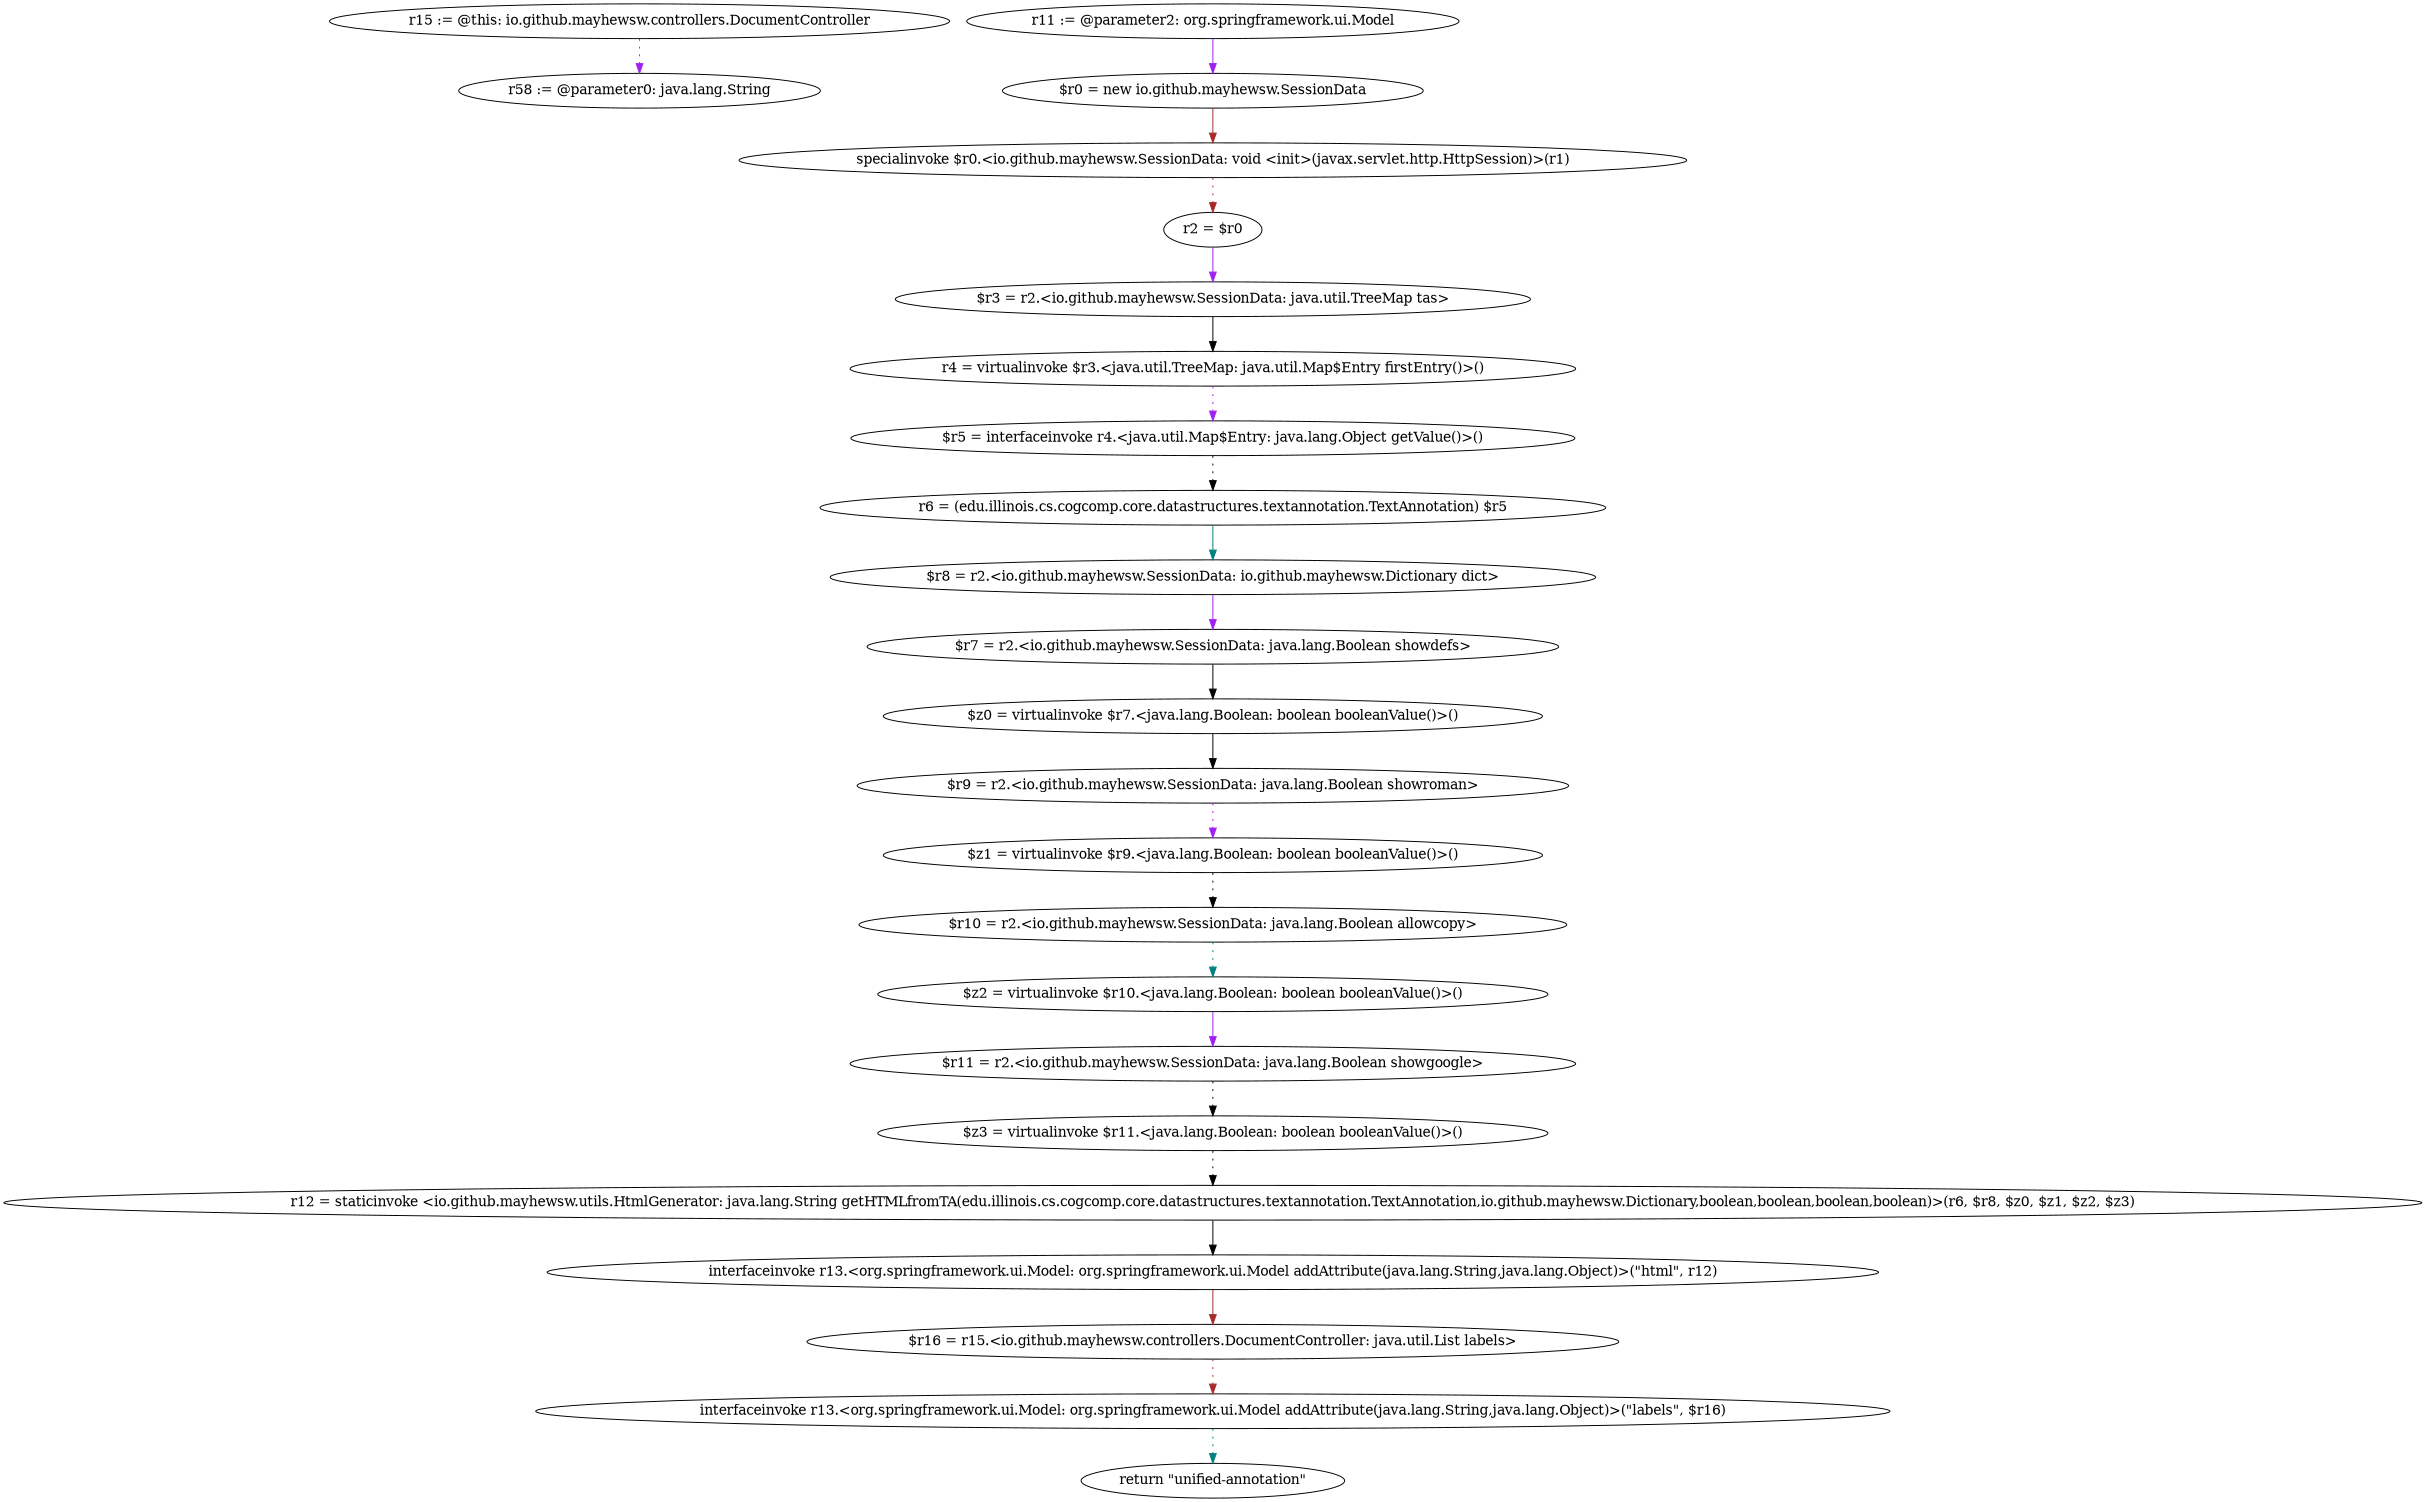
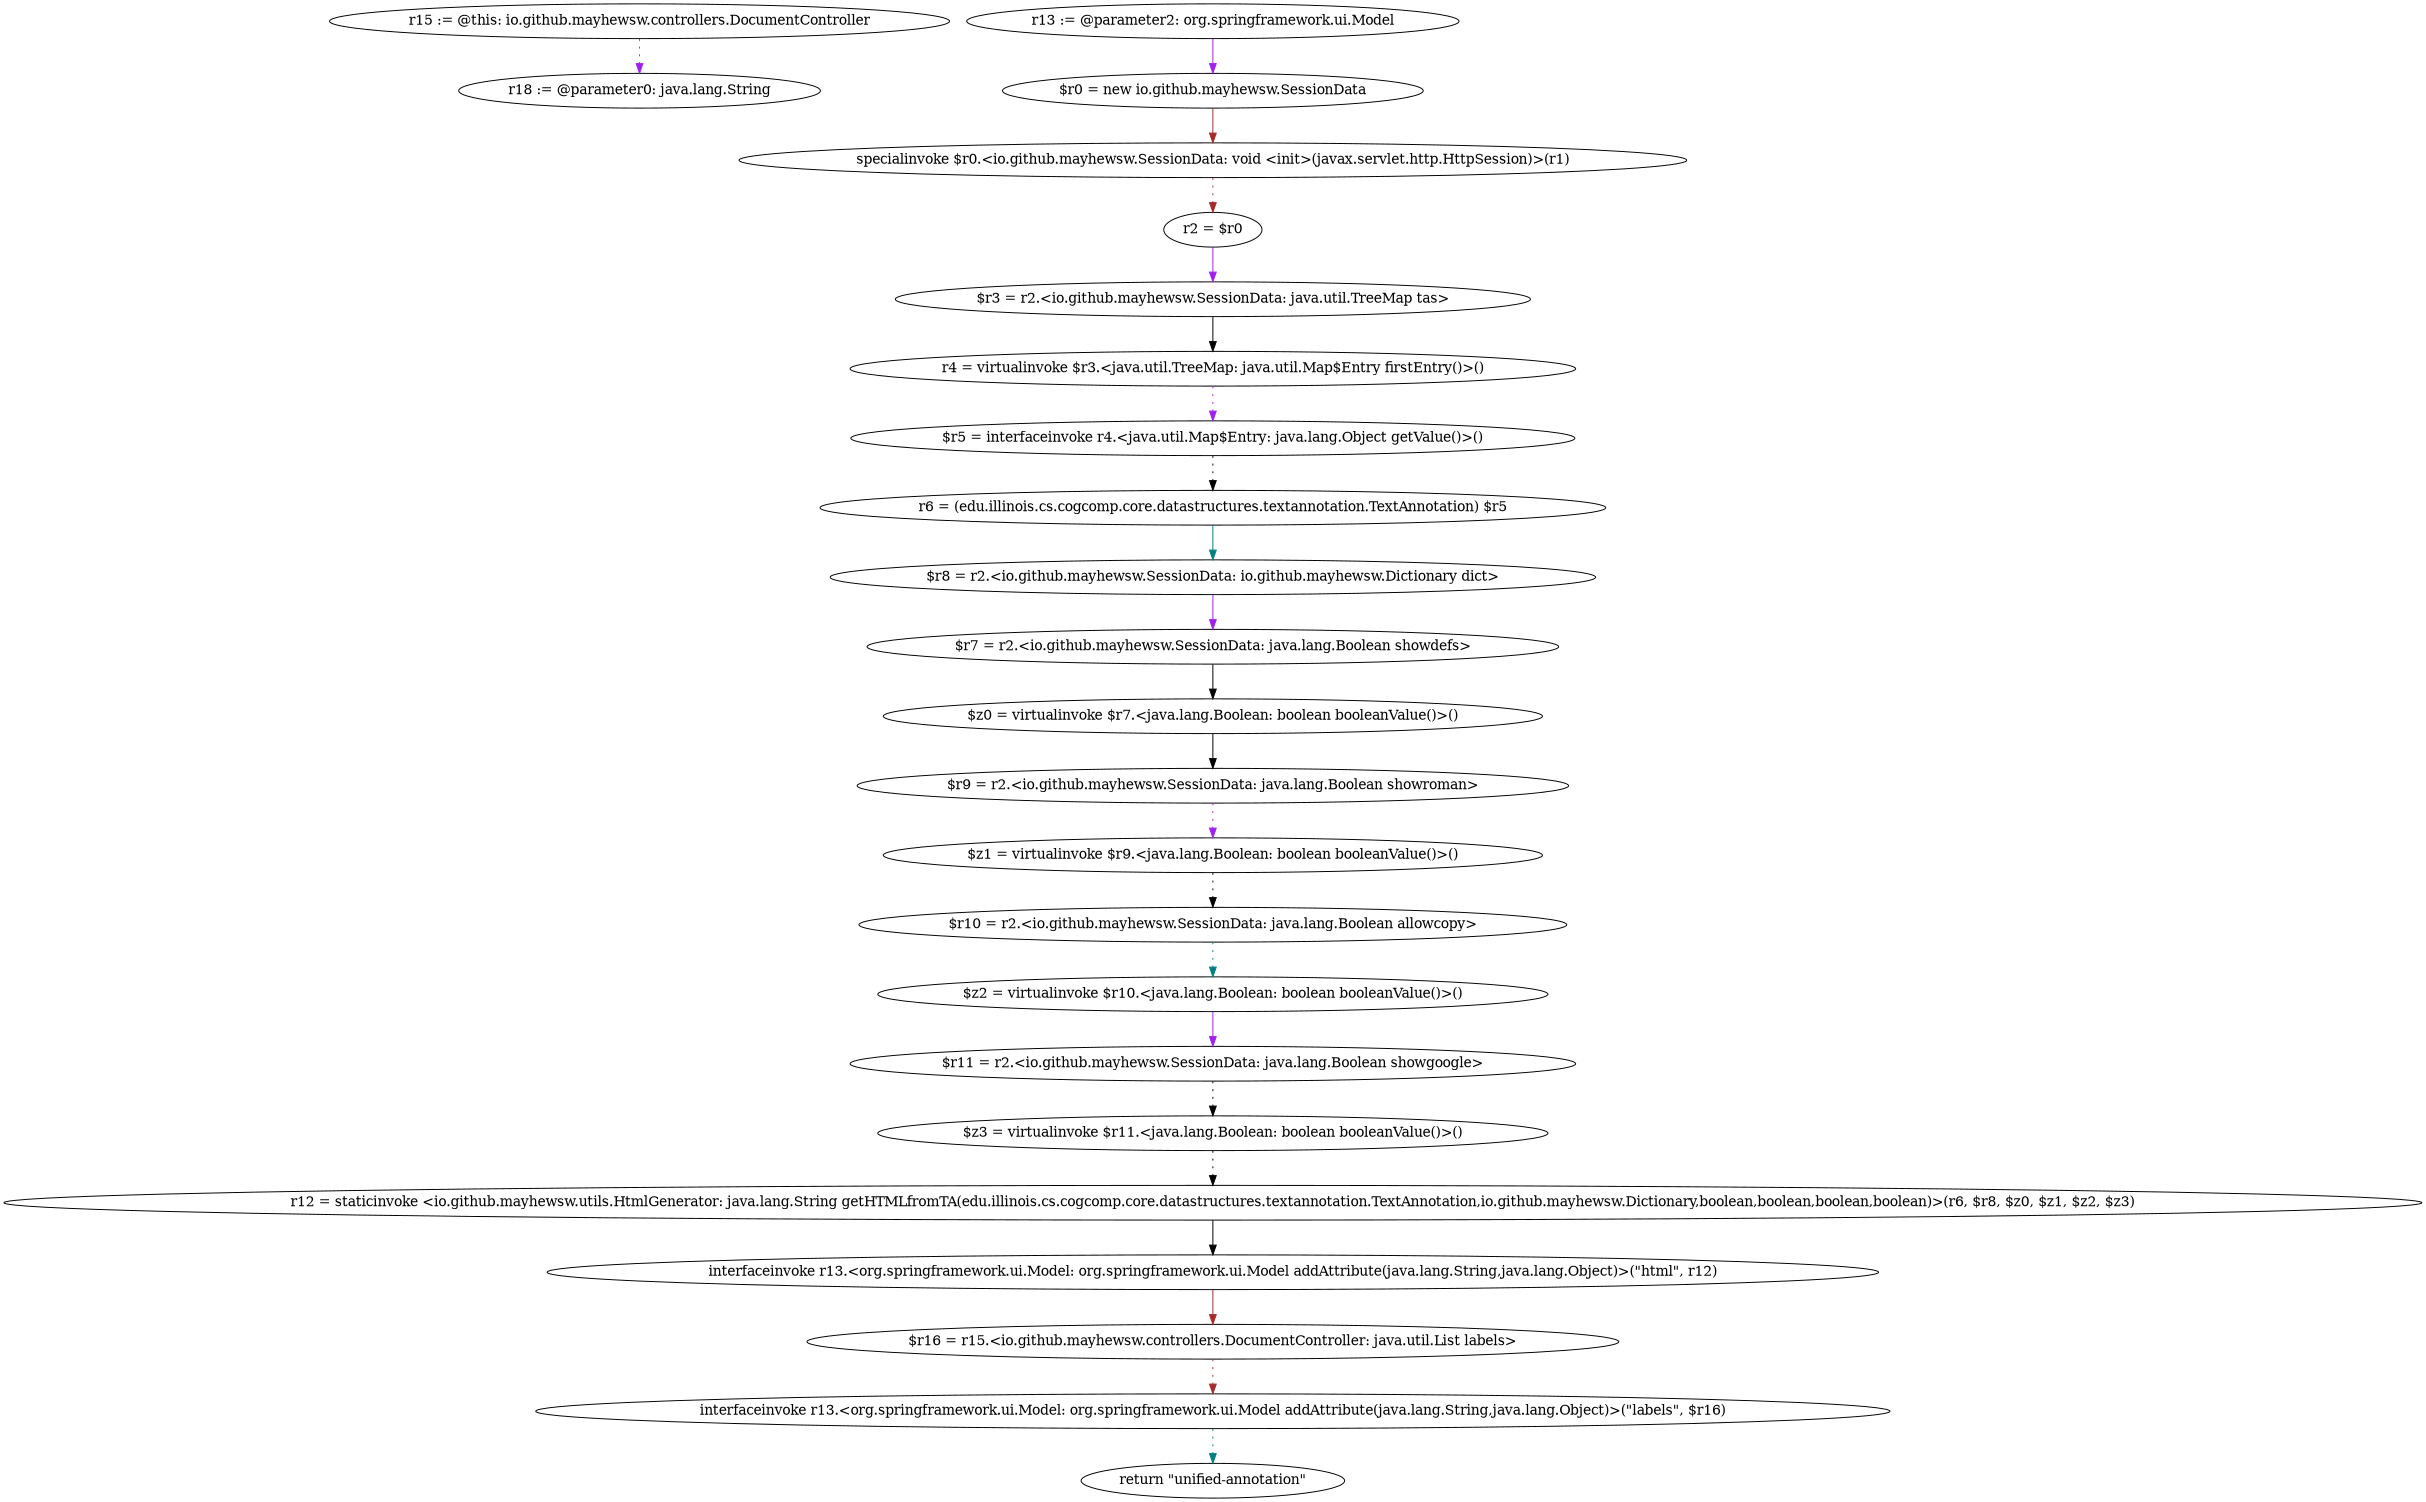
(1213, 21) -> (1213, 21)
(640, 91) -> (640, 91)
